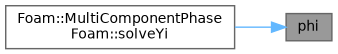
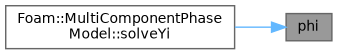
(120, 27) -> (120, 27)
